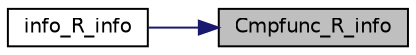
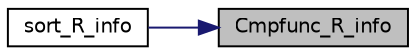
(78, 28) -> (78, 28)
